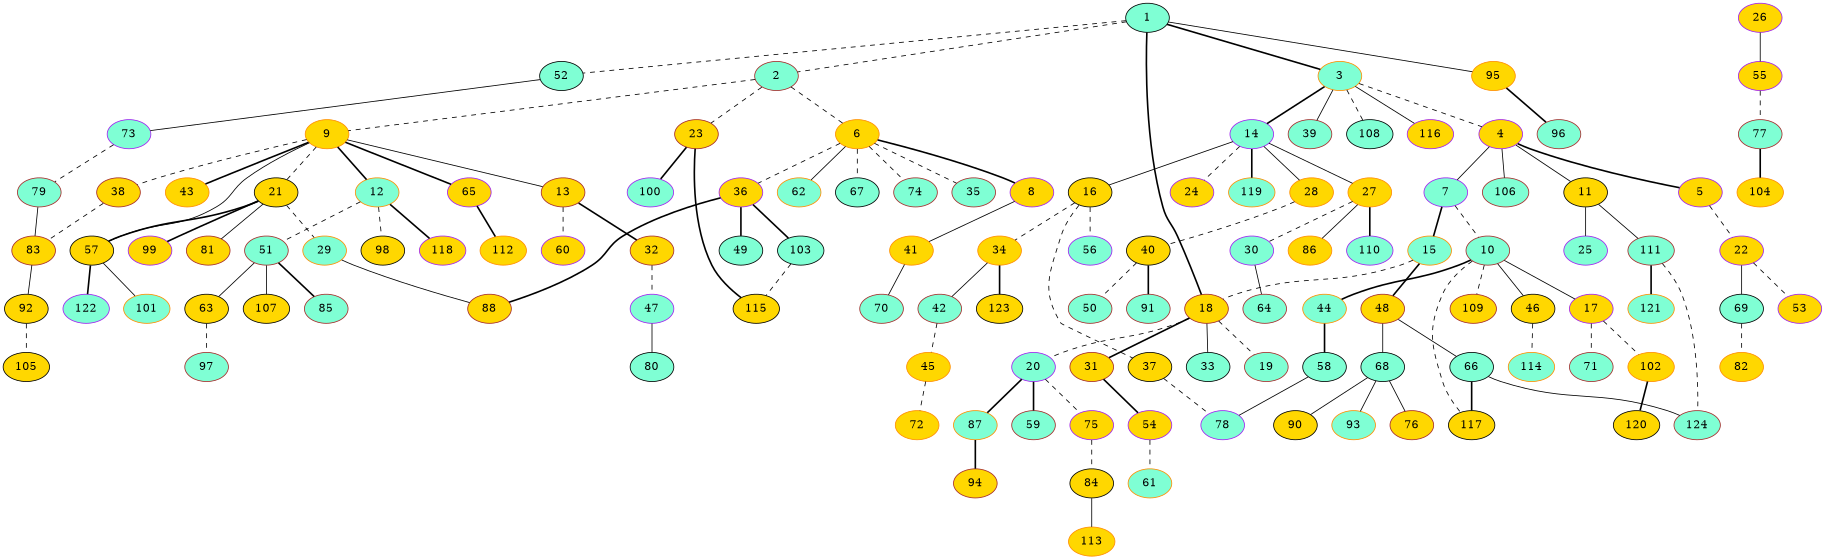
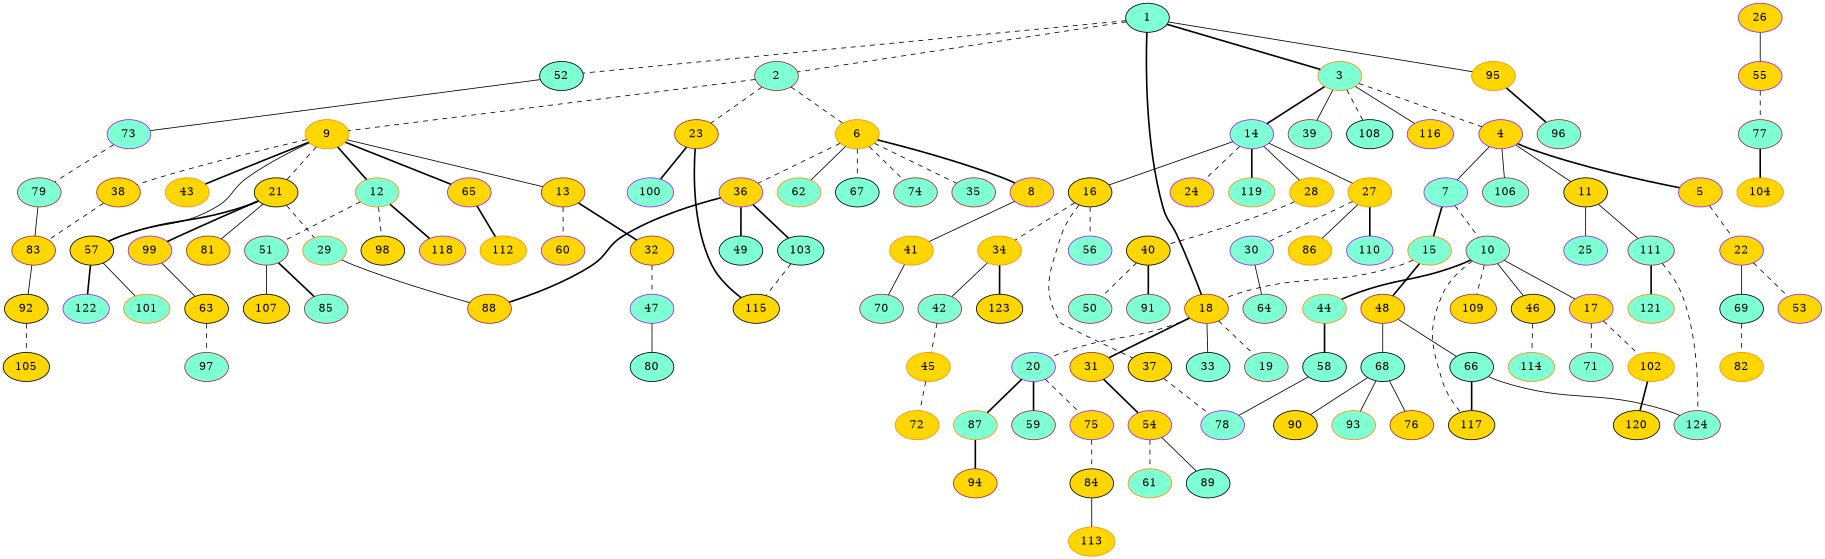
(237, 280) -> (178, 280)
none -> (1208, 483)
